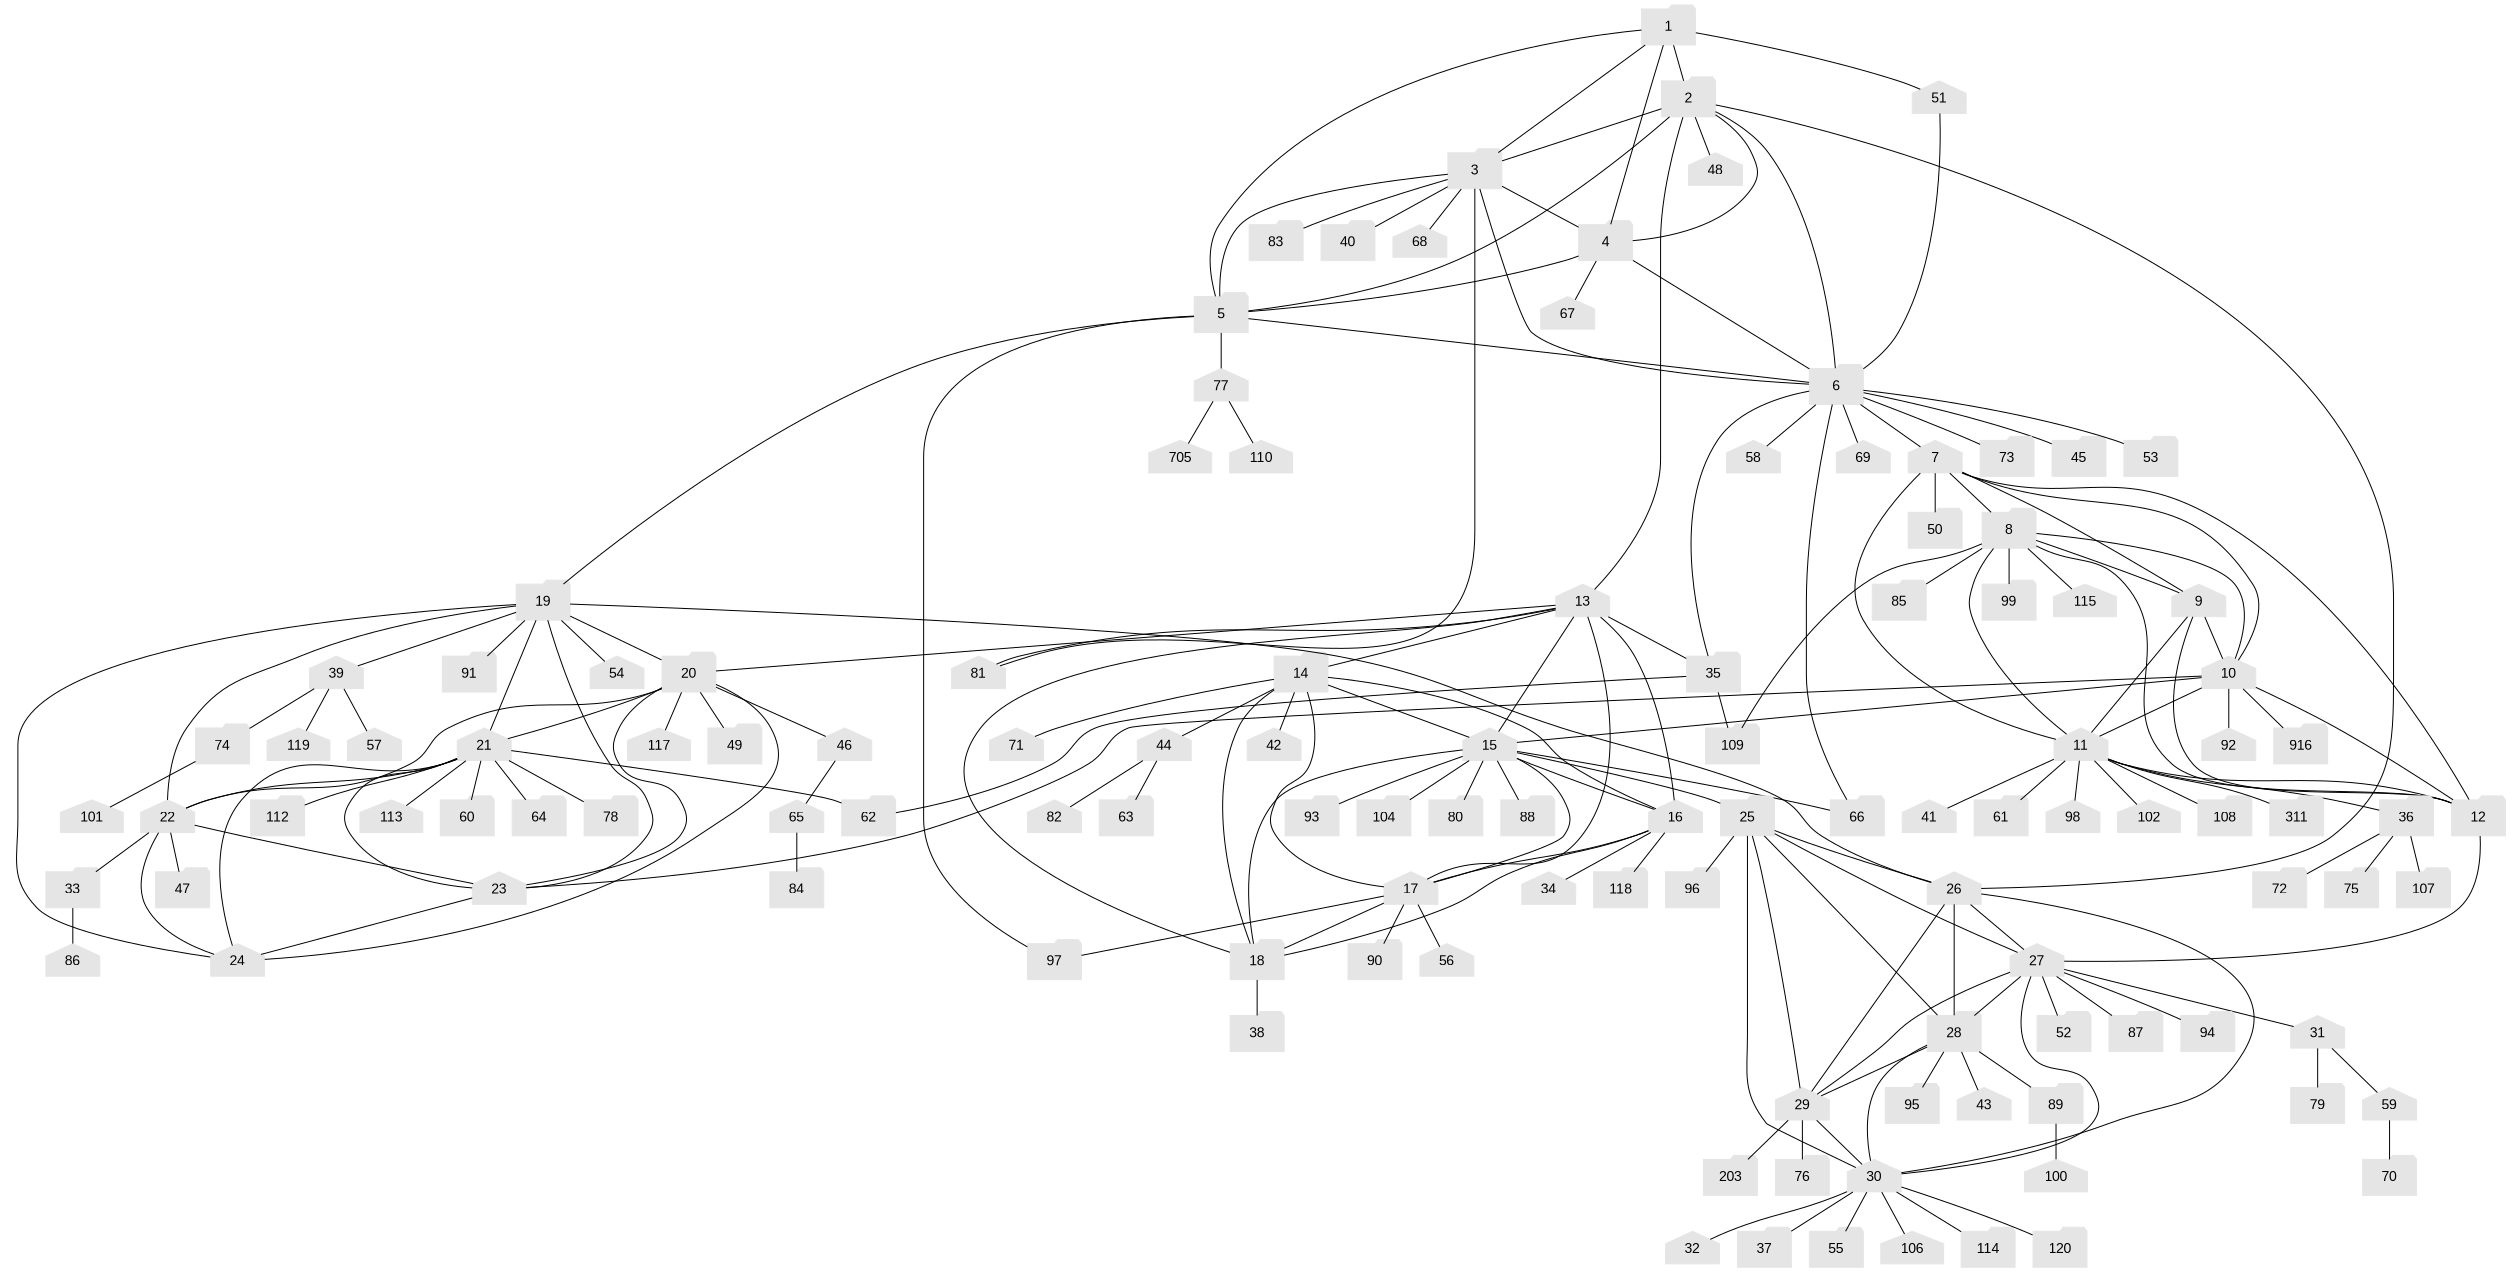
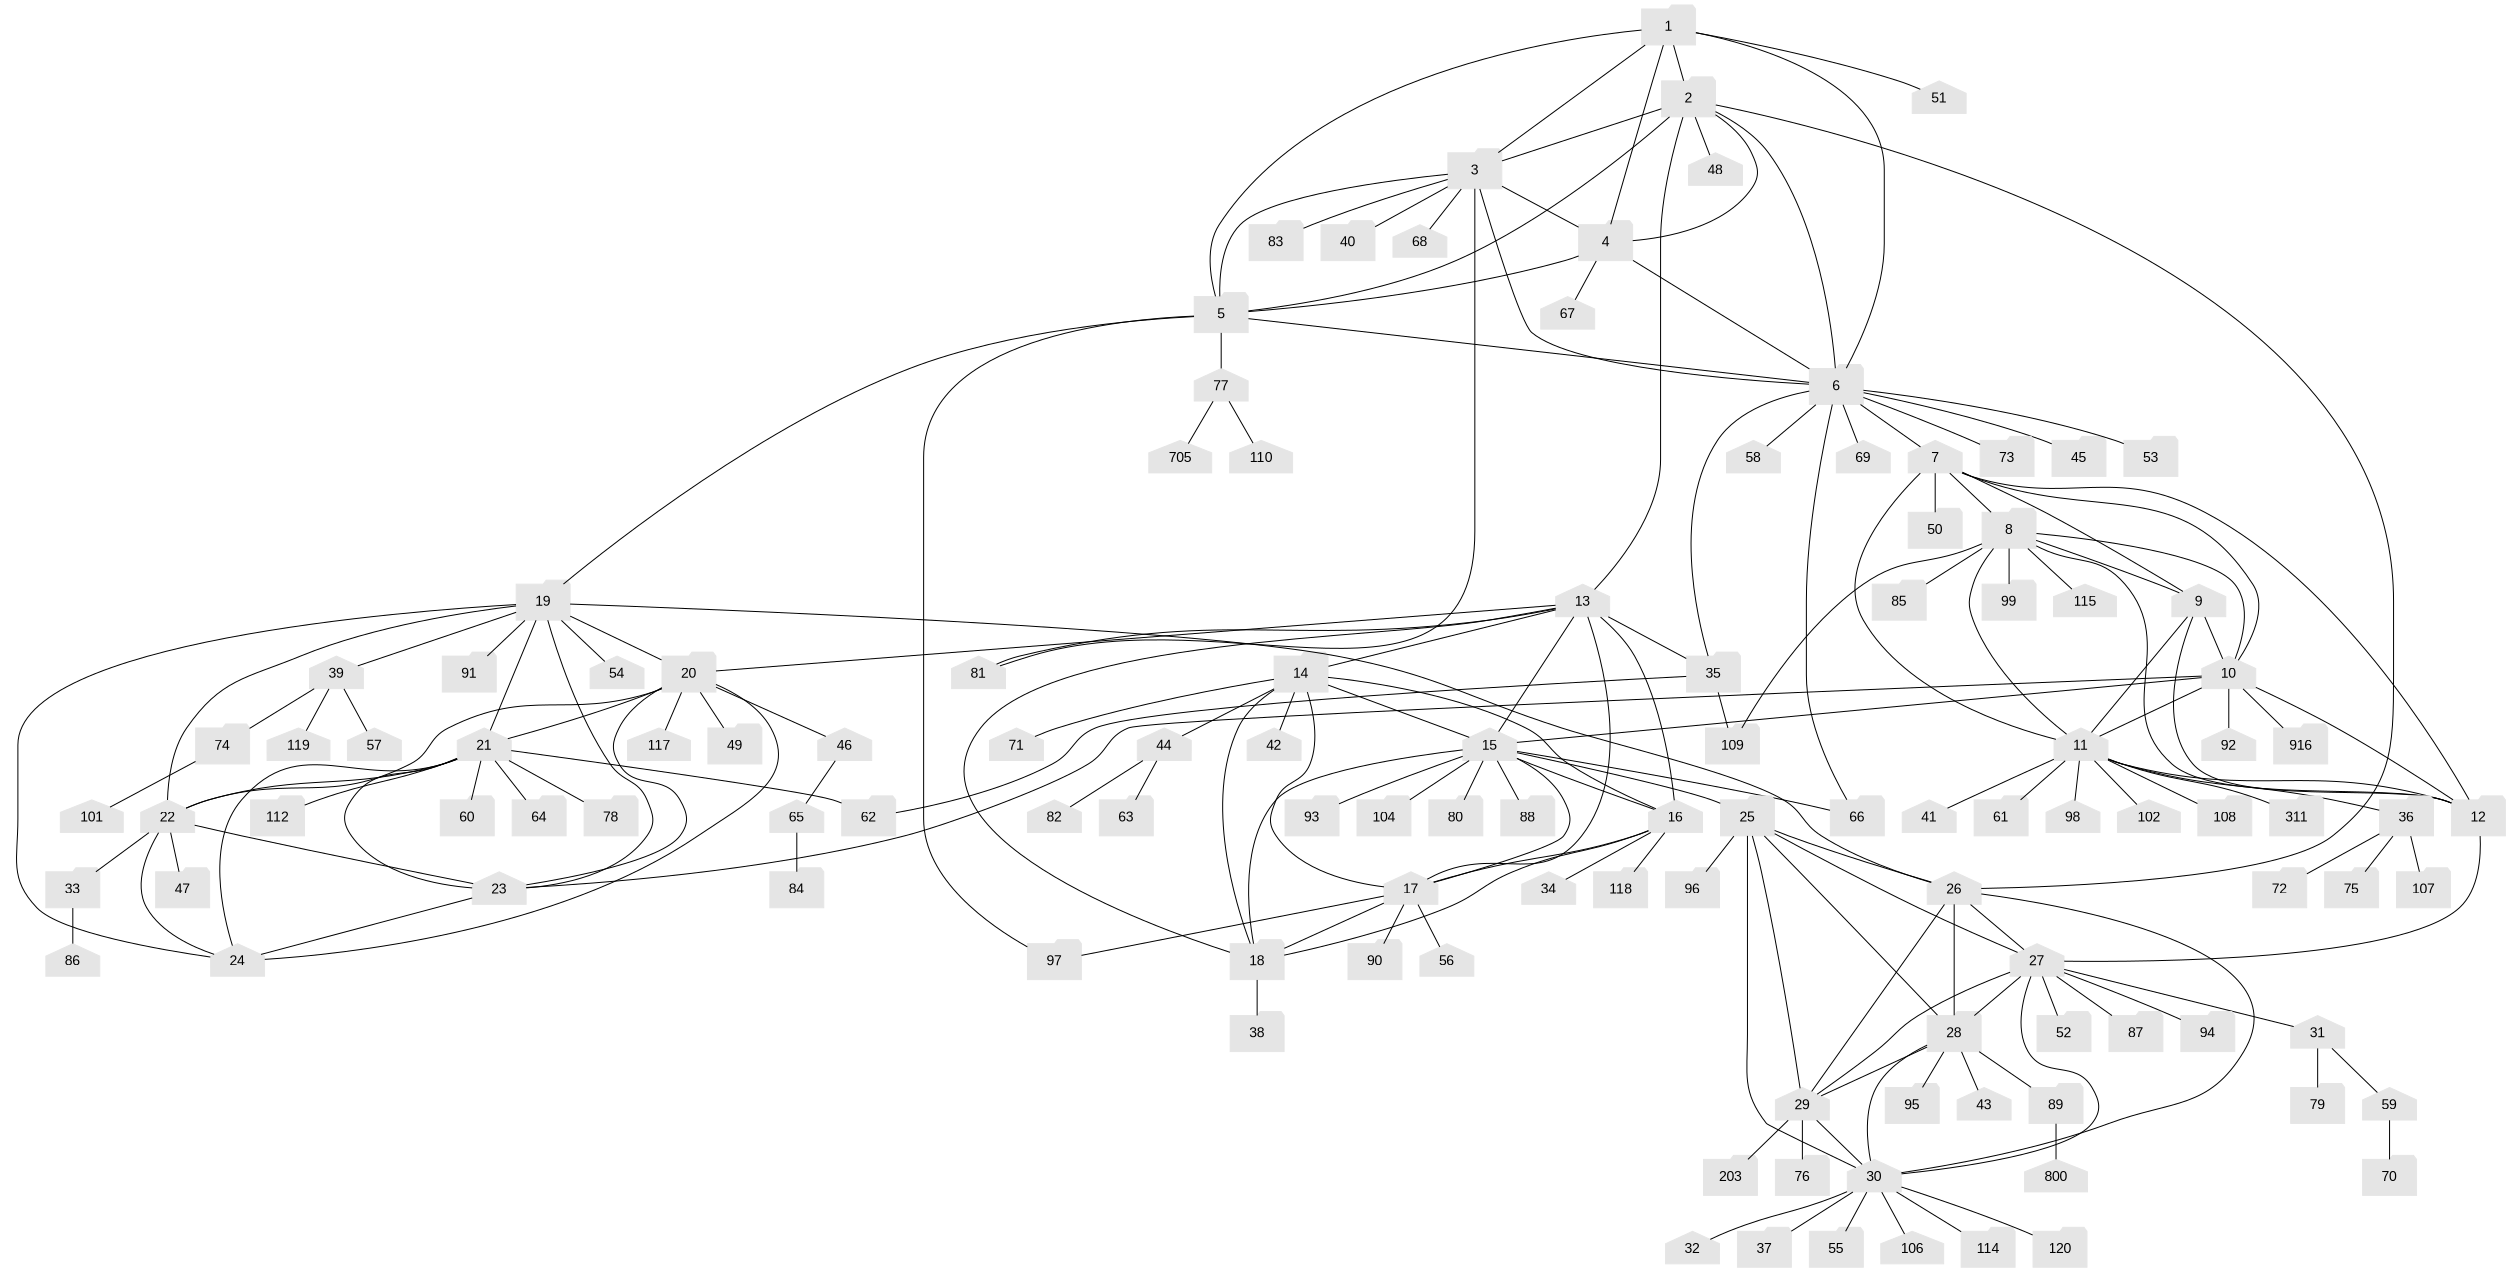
(1928, 251) -> (1877, 137)
(391, 818) -> none
(2056, 1177) -> (2056, 1177)
